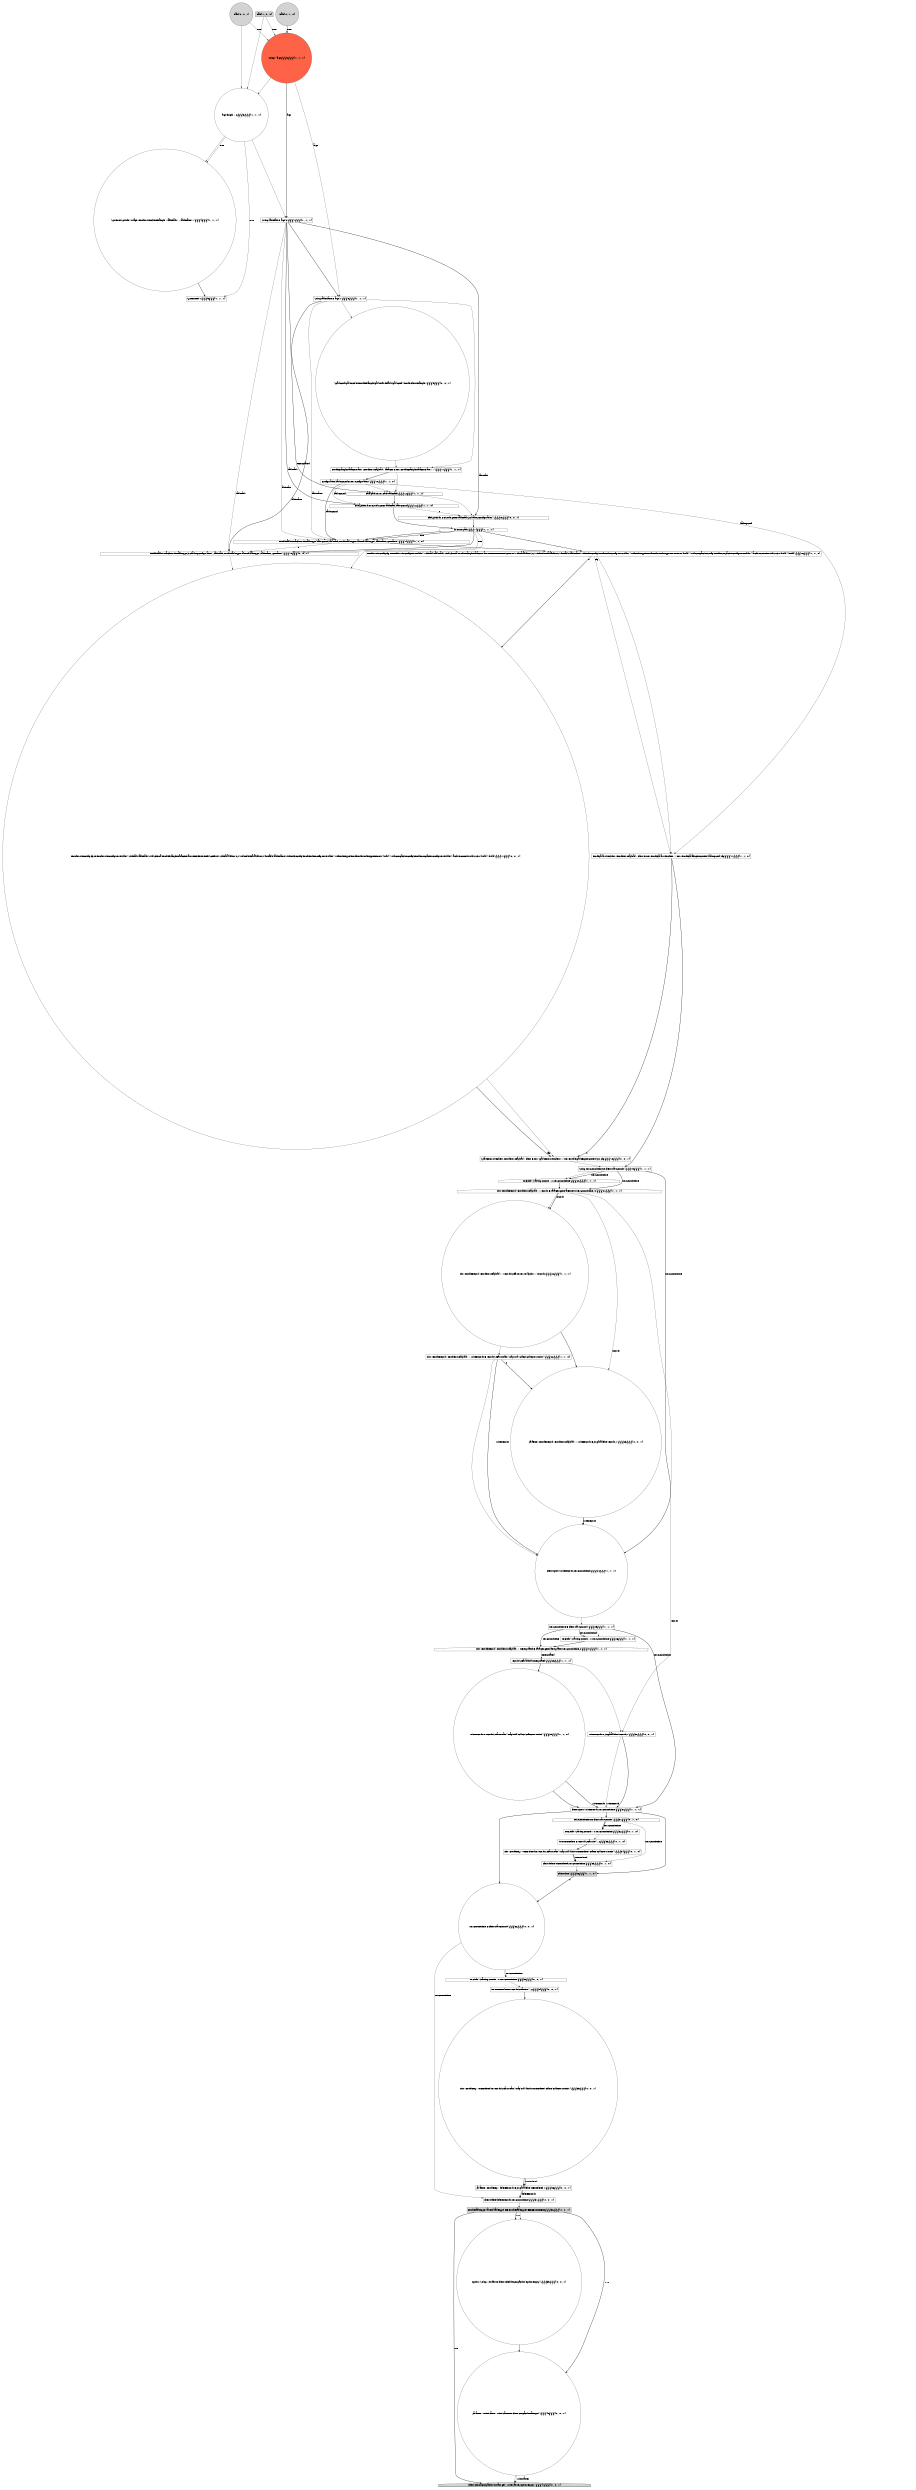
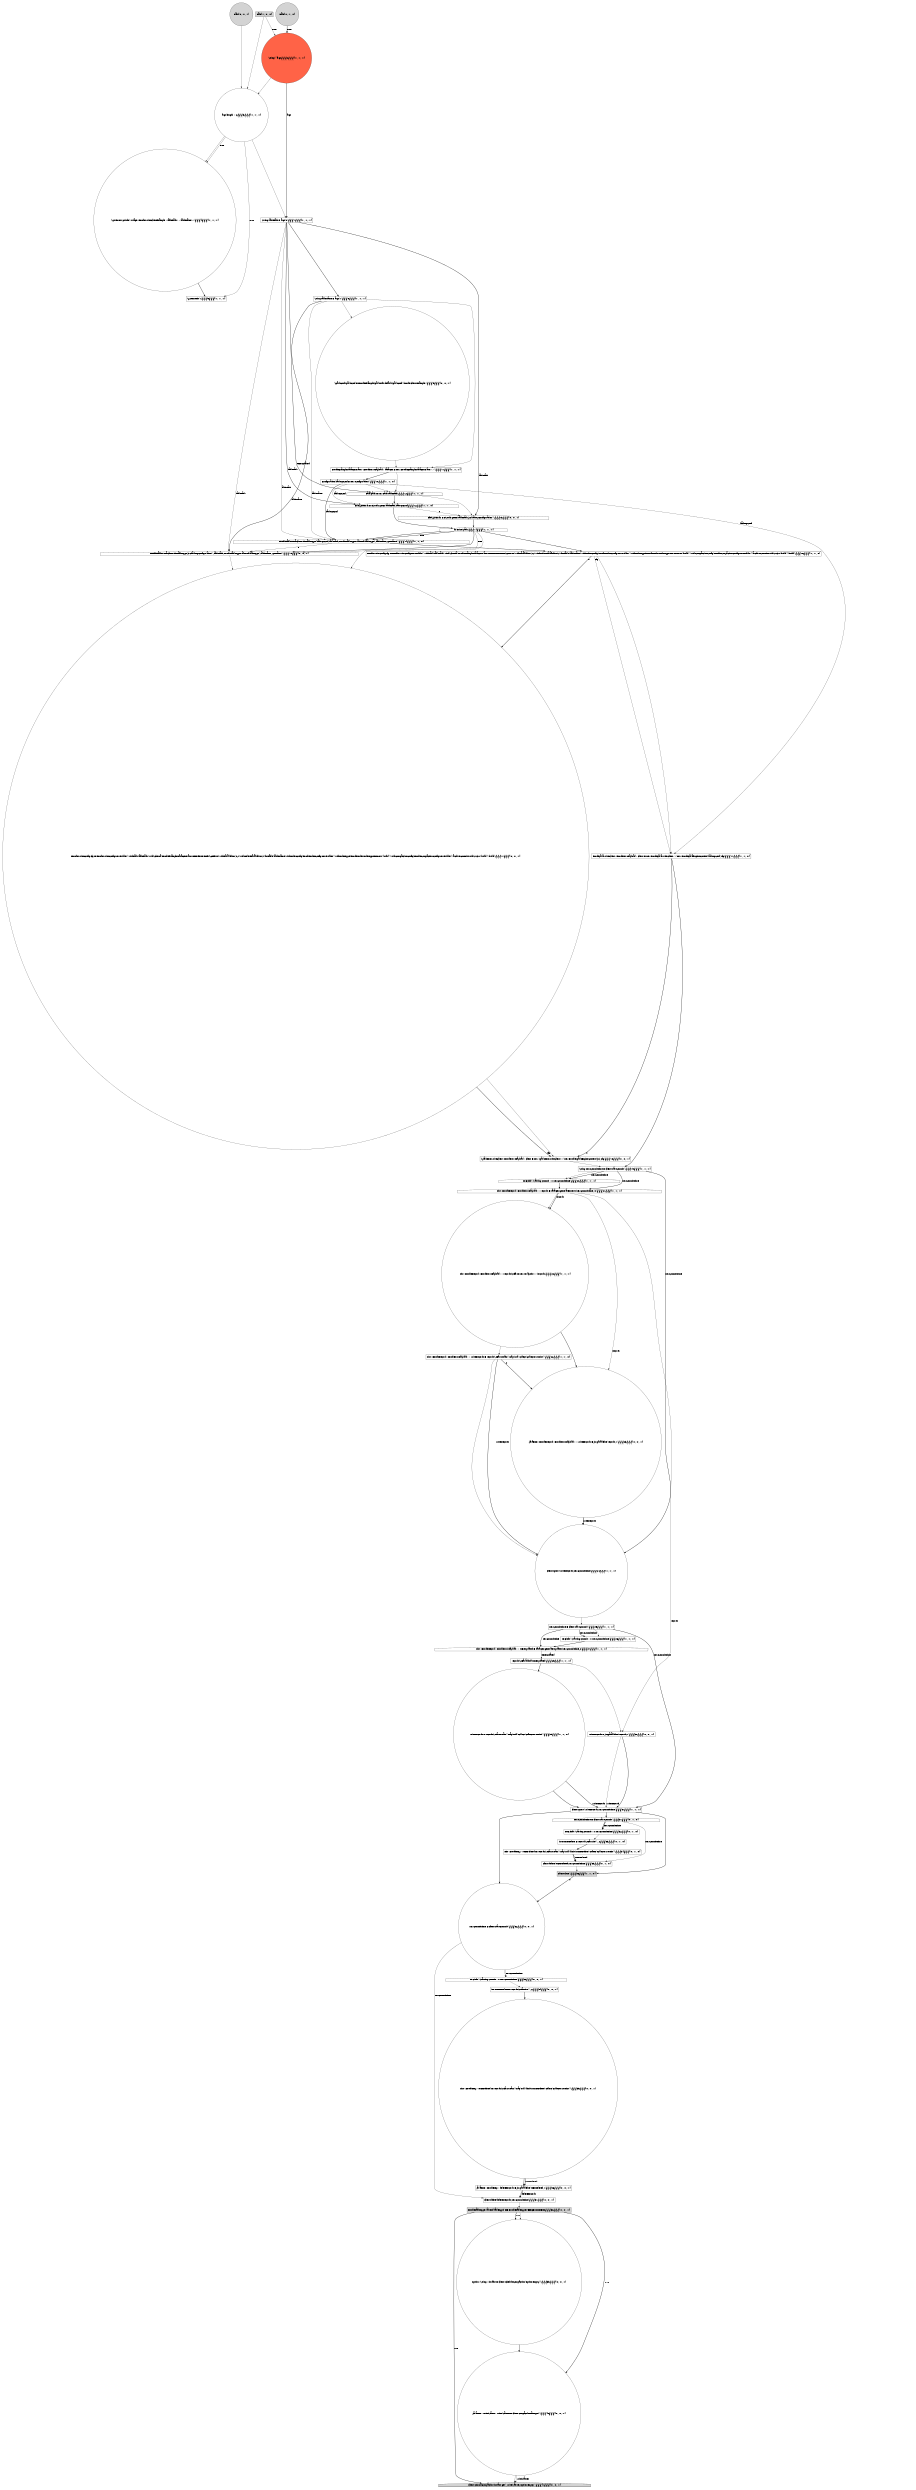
(259, 31) -> none
(322, 187) -> none
